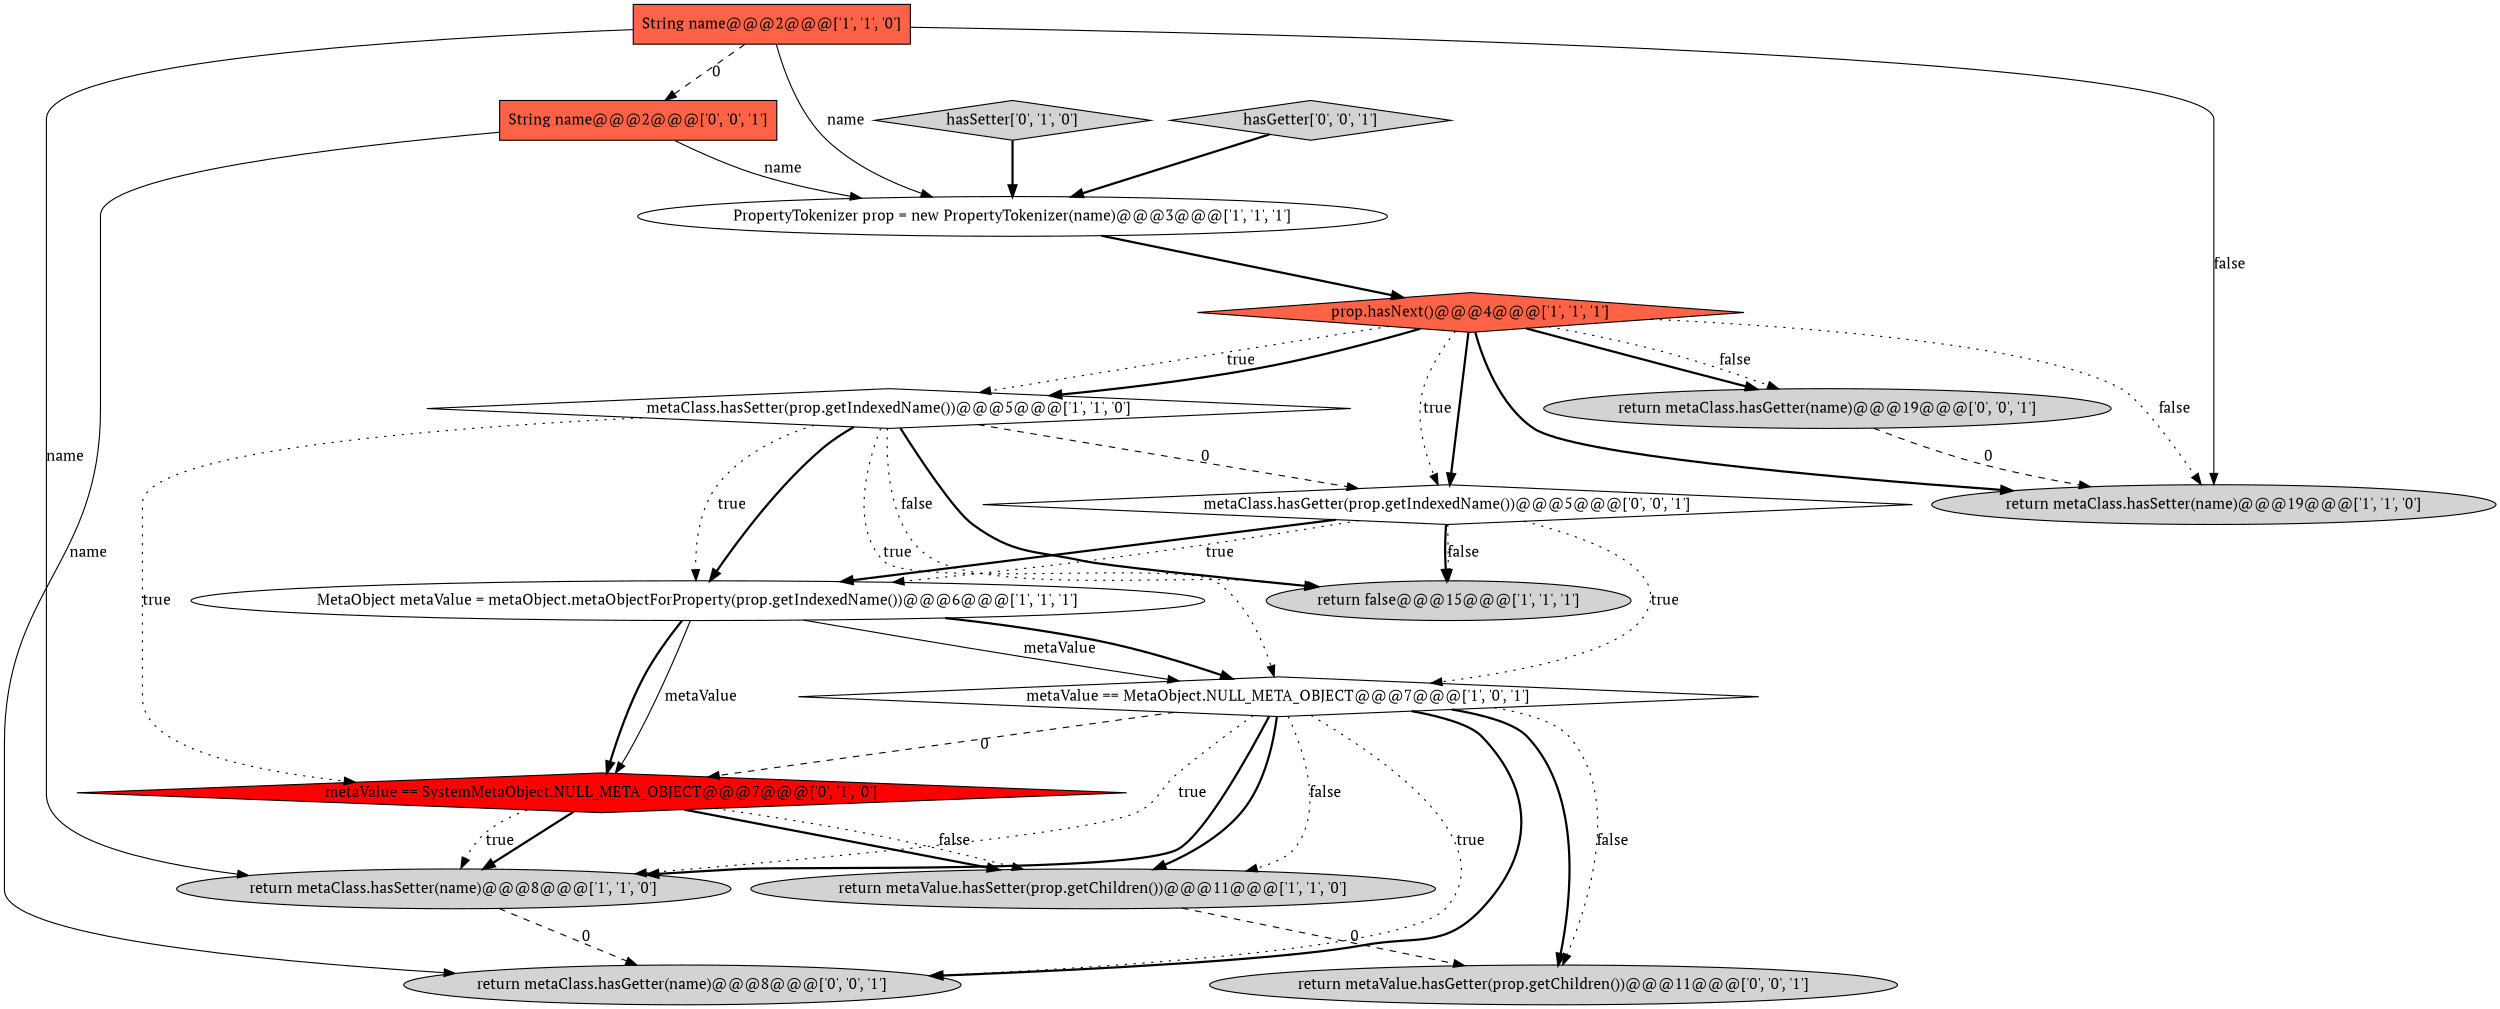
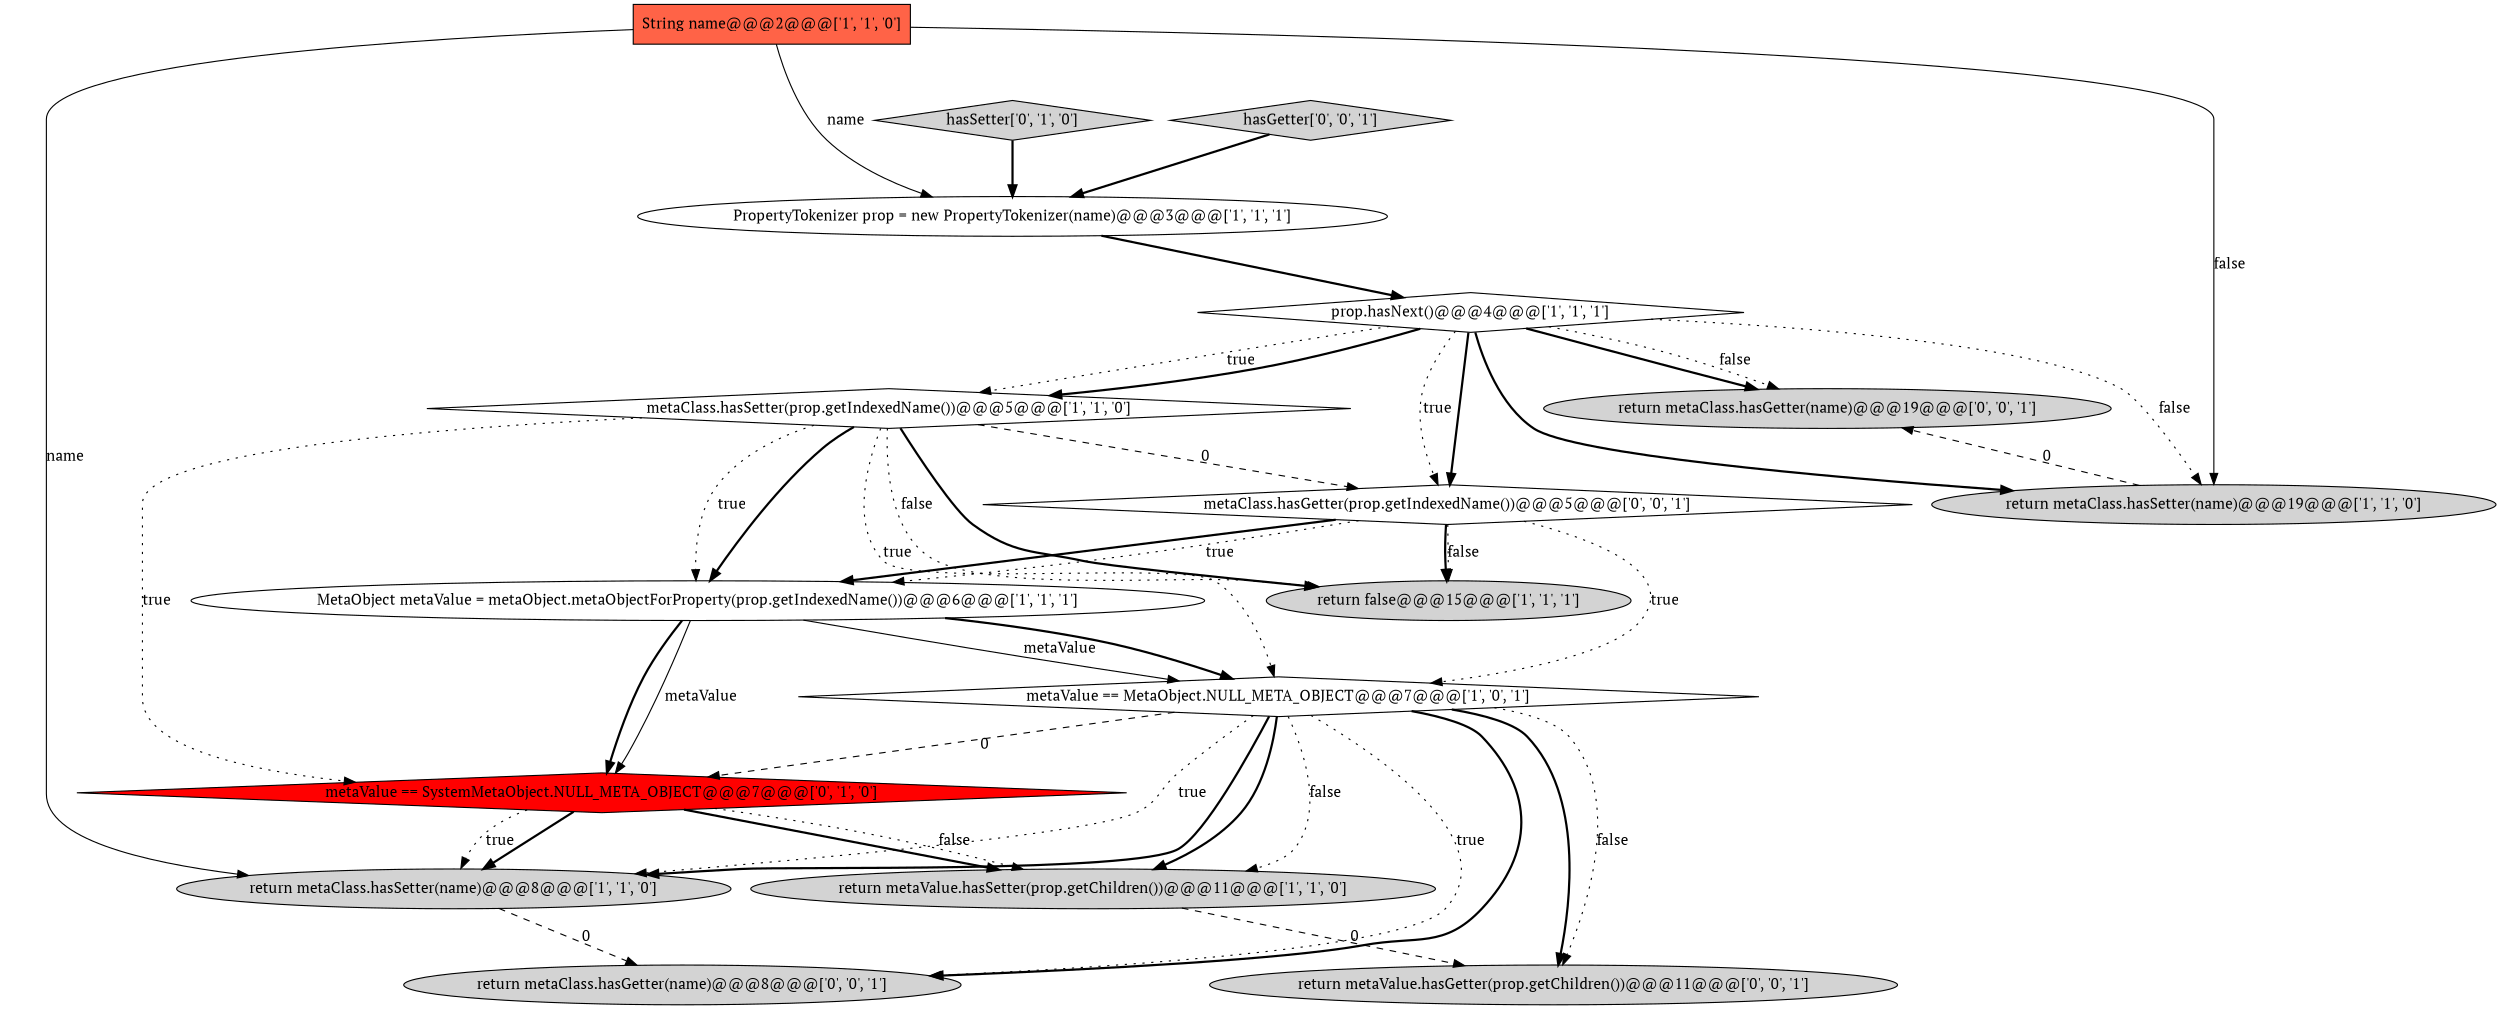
(638, 120) -> none
(1471, 312) -> (1471, 312)
(1975, 462) -> (2026, 458)
